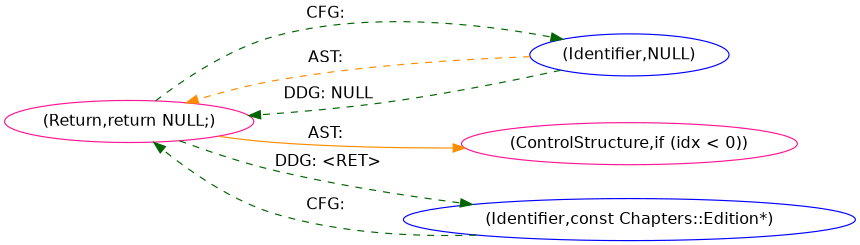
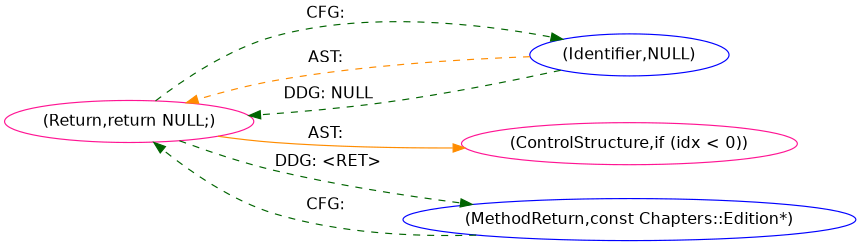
(629, 220) -> (629, 220)
